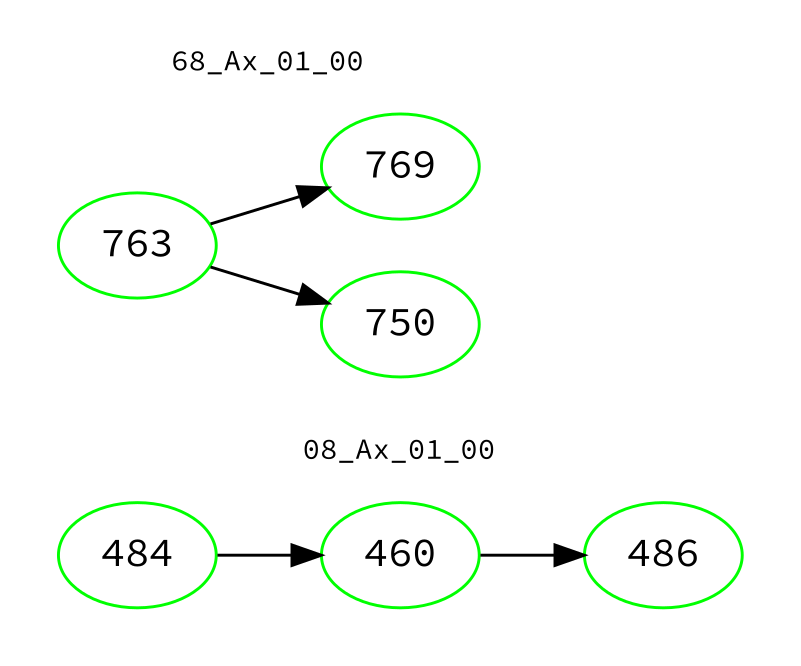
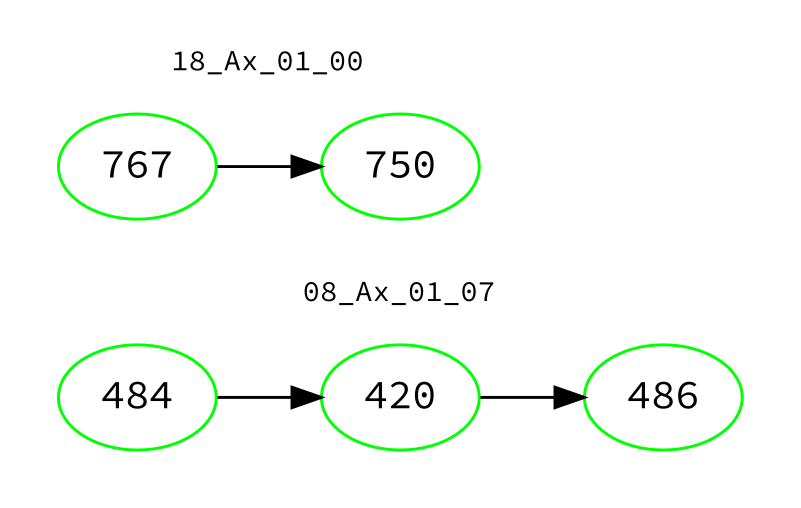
(269, 63) -> (269, 63)
(400, 167) -> none
(137, 245) -> (137, 167)
(400, 451) -> (400, 294)
(400, 555) -> (400, 397)
